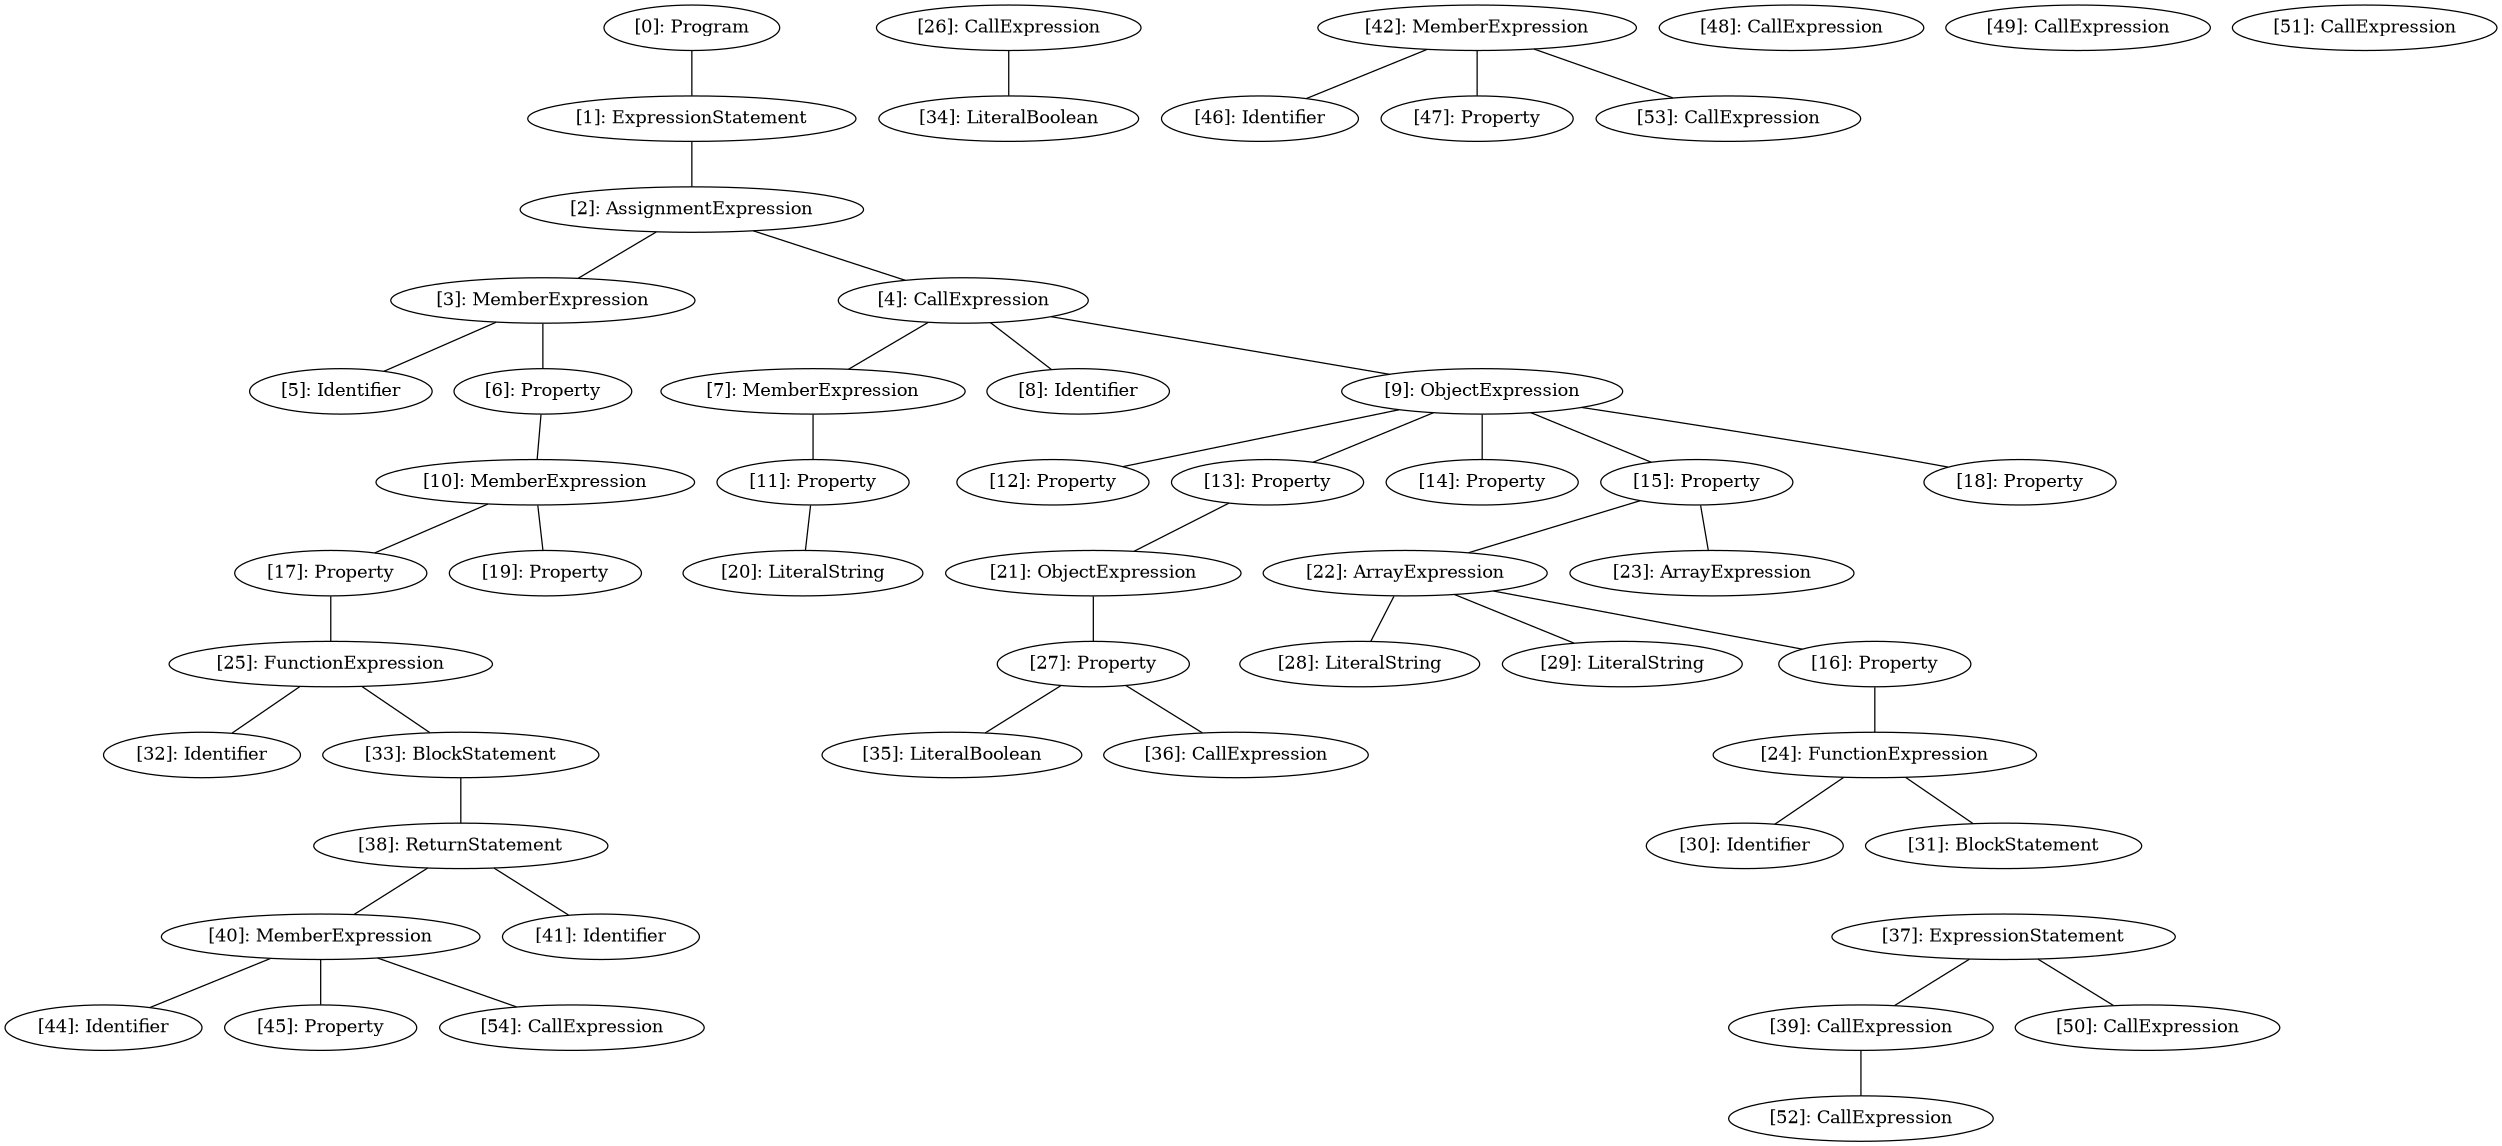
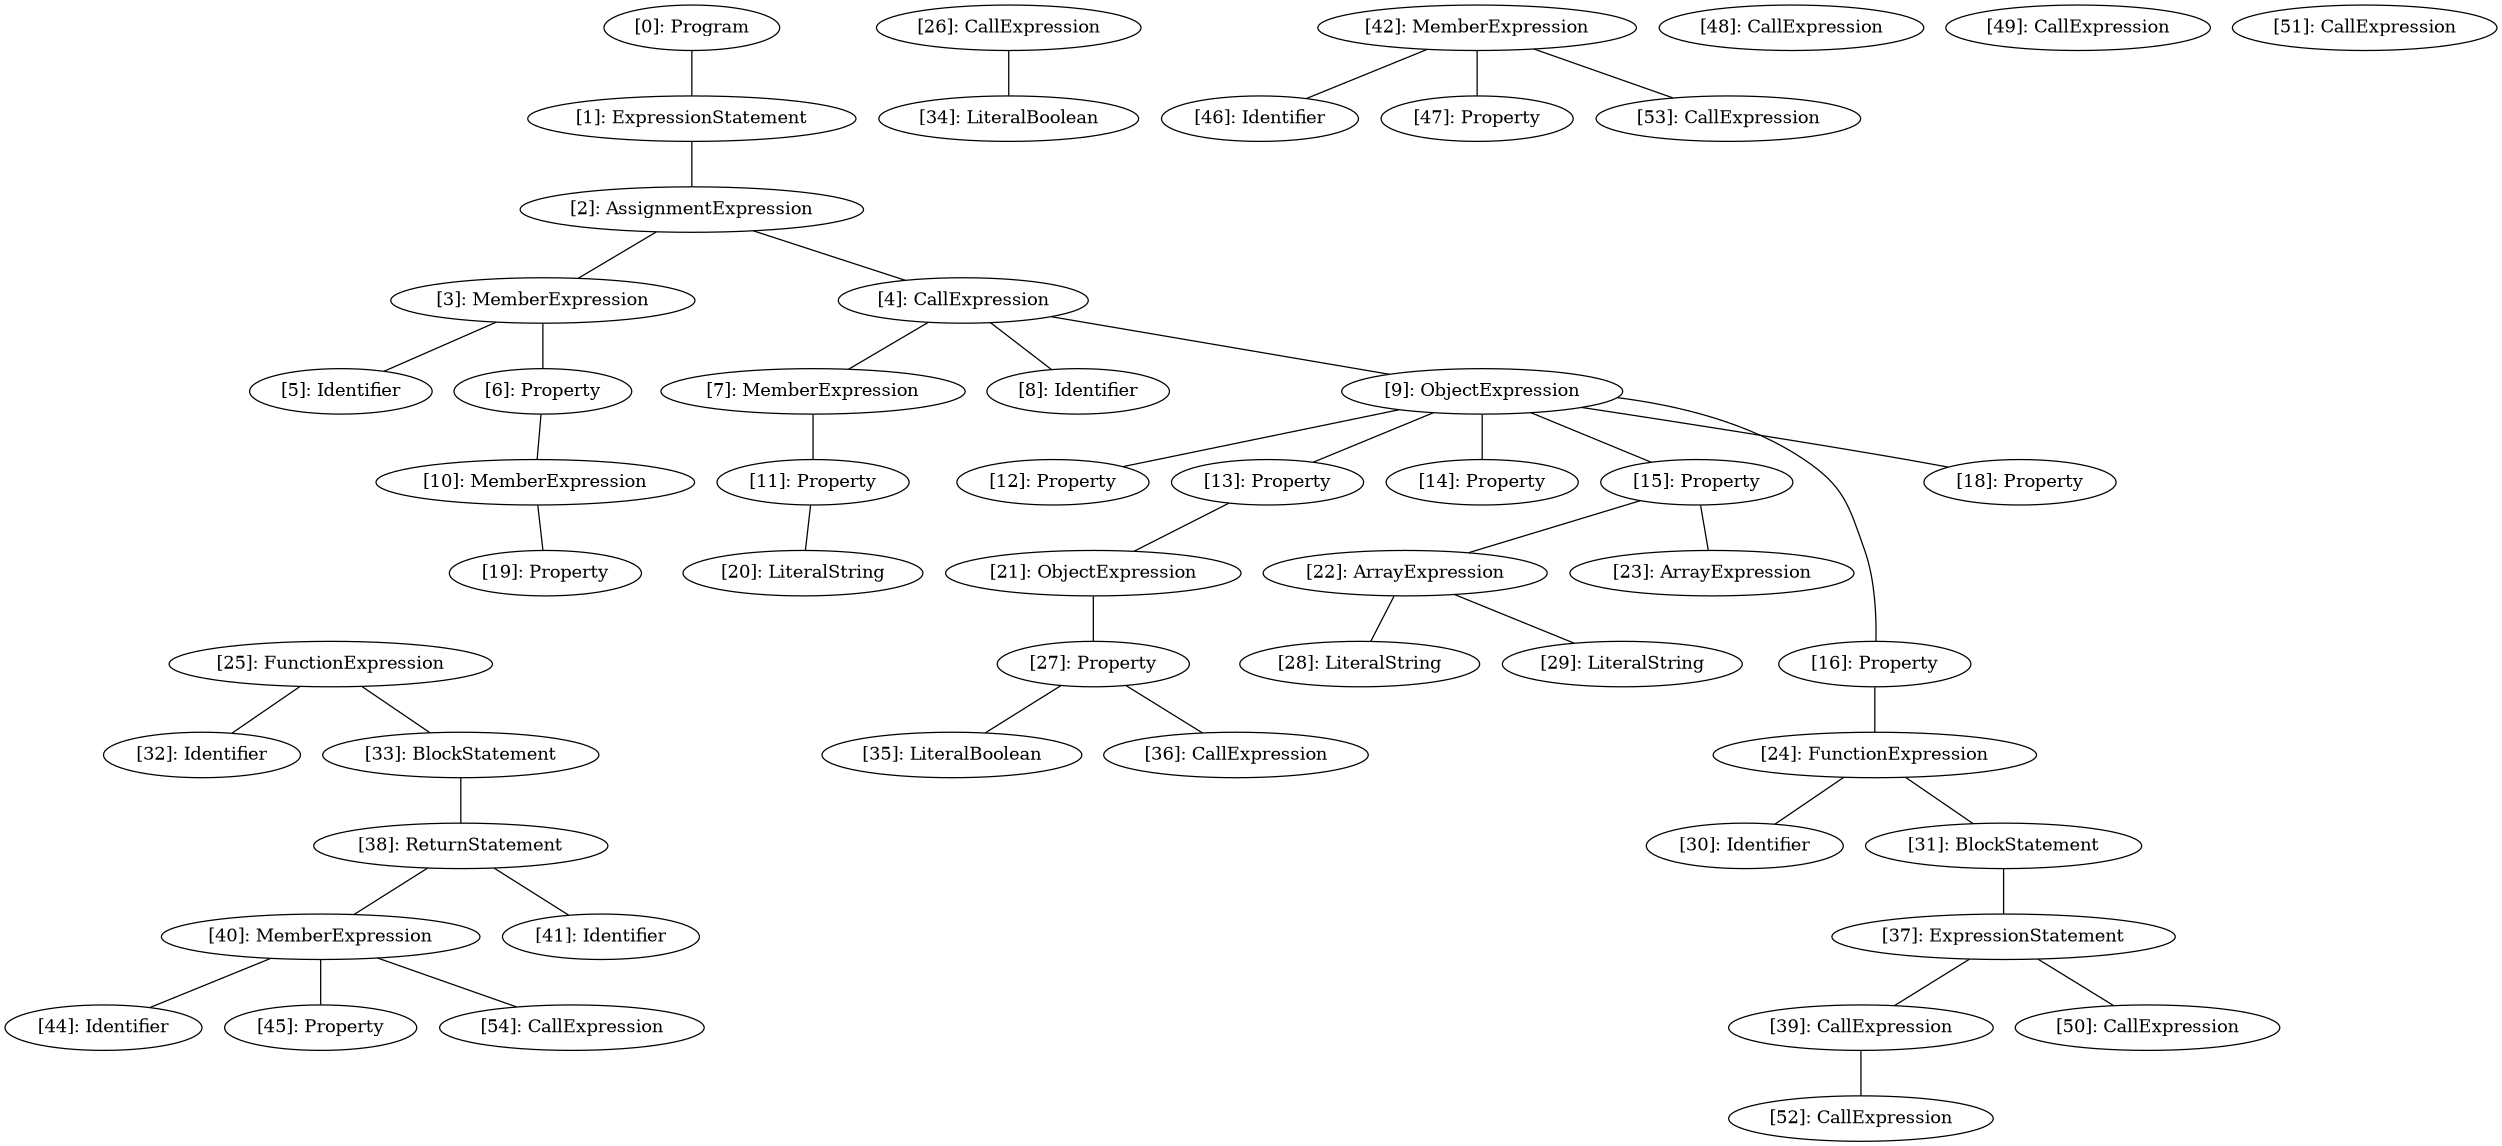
(331, 573) -> none
(1648, 620) -> (1806, 461)
none -> (2004, 891)
